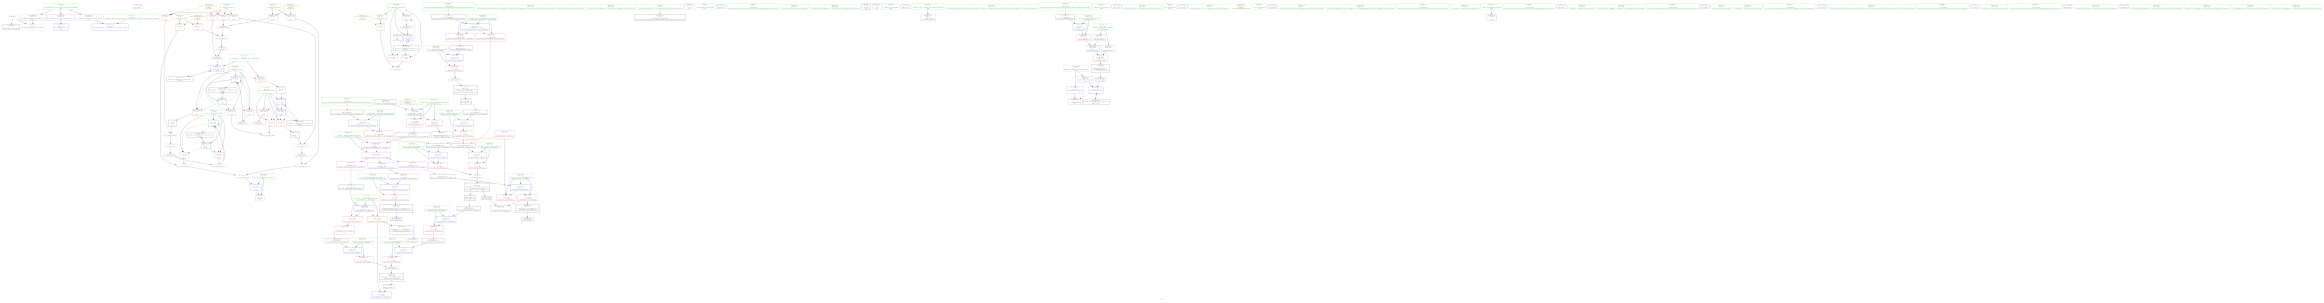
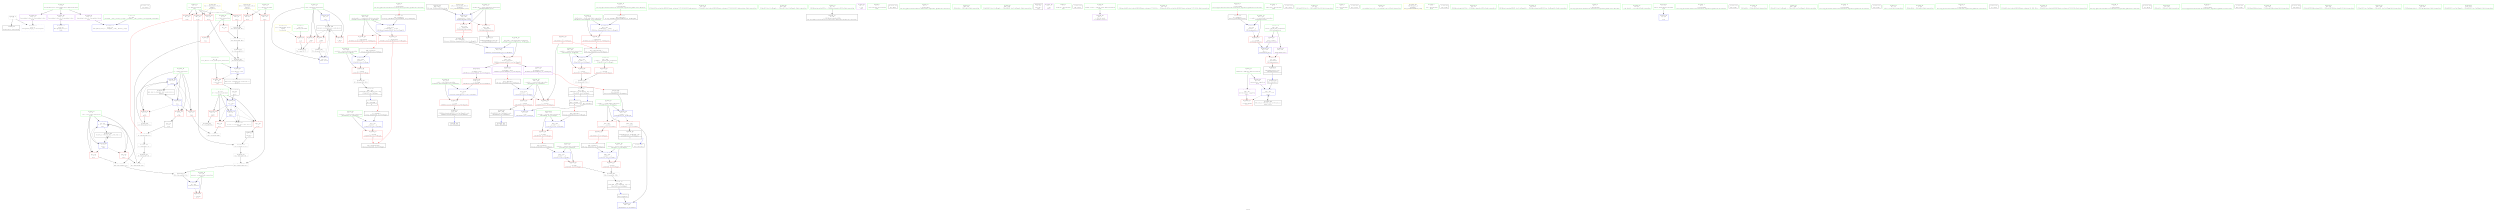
(389, 12) -> (319, 12)
(198, 17) -> none
(477, 155) -> none
